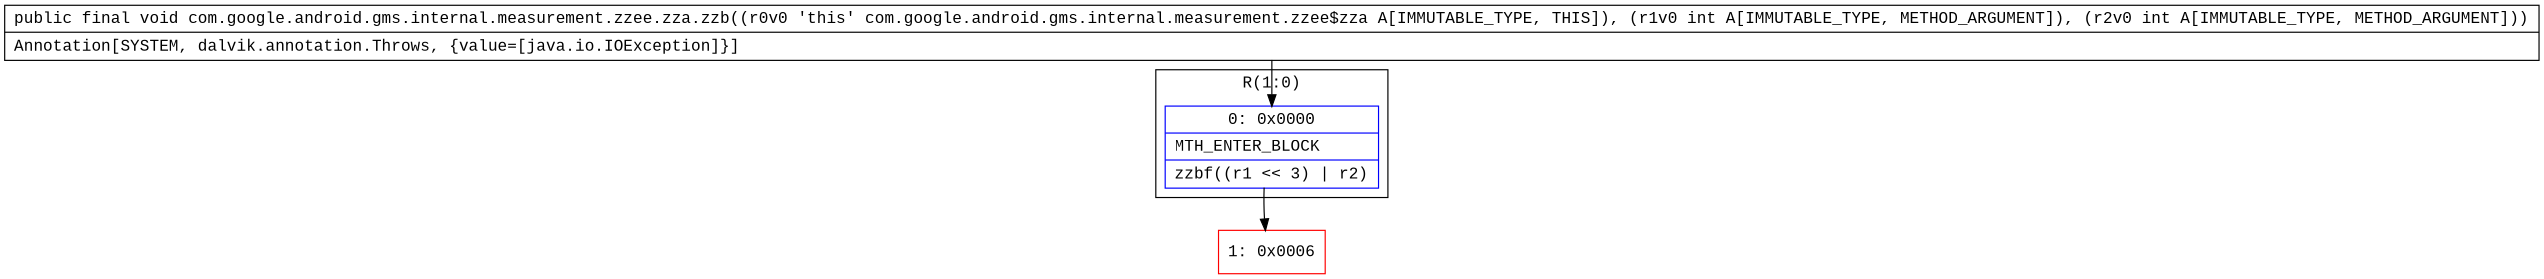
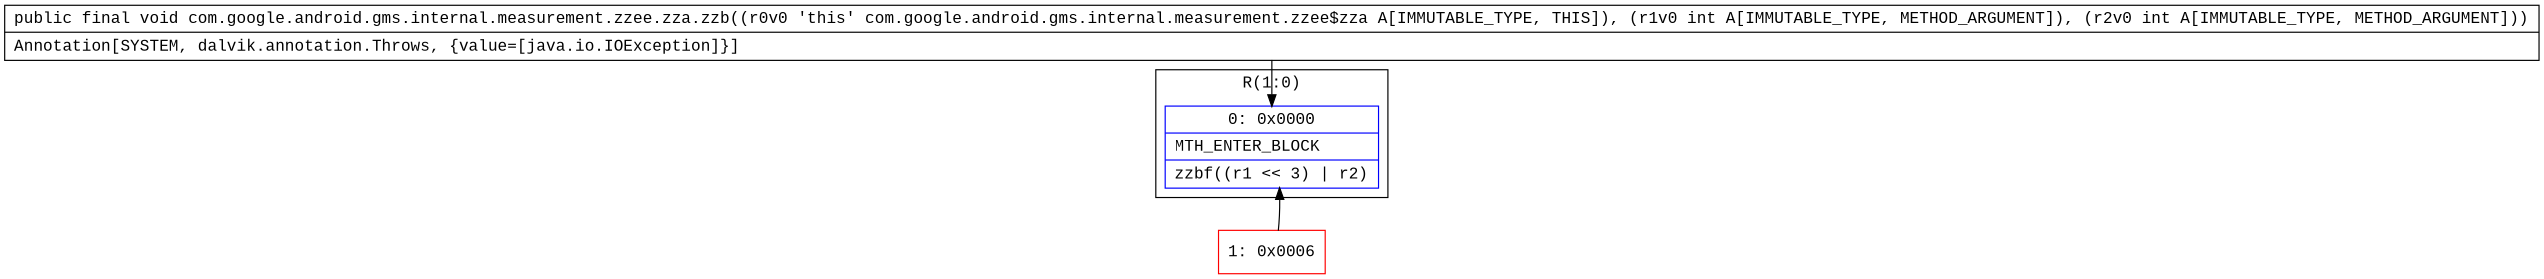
(1264, 205) -> (1279, 215)
